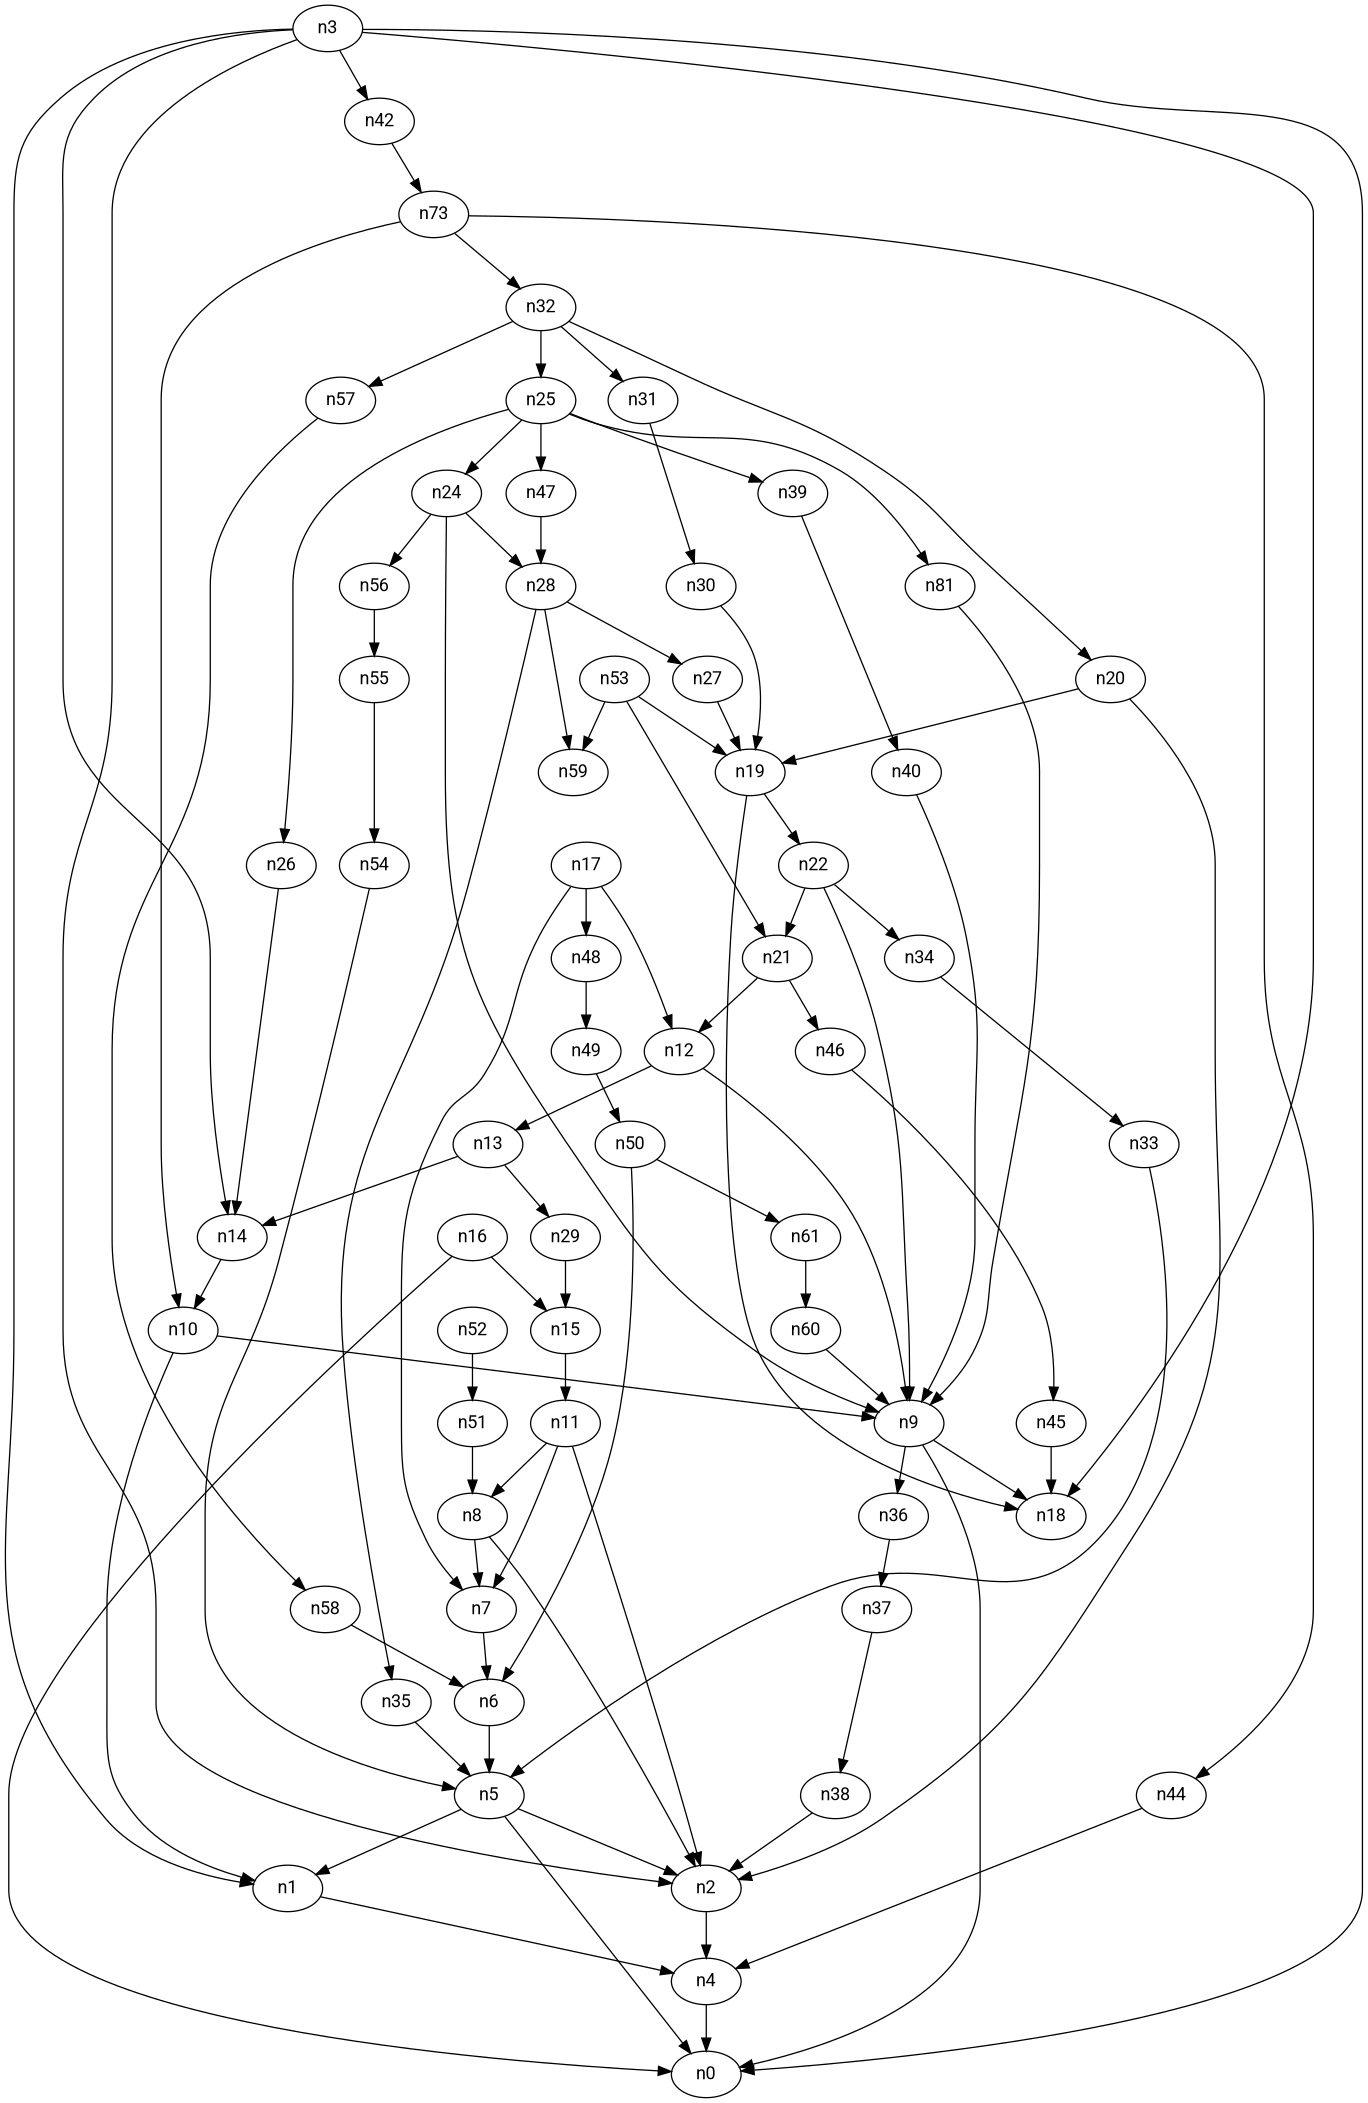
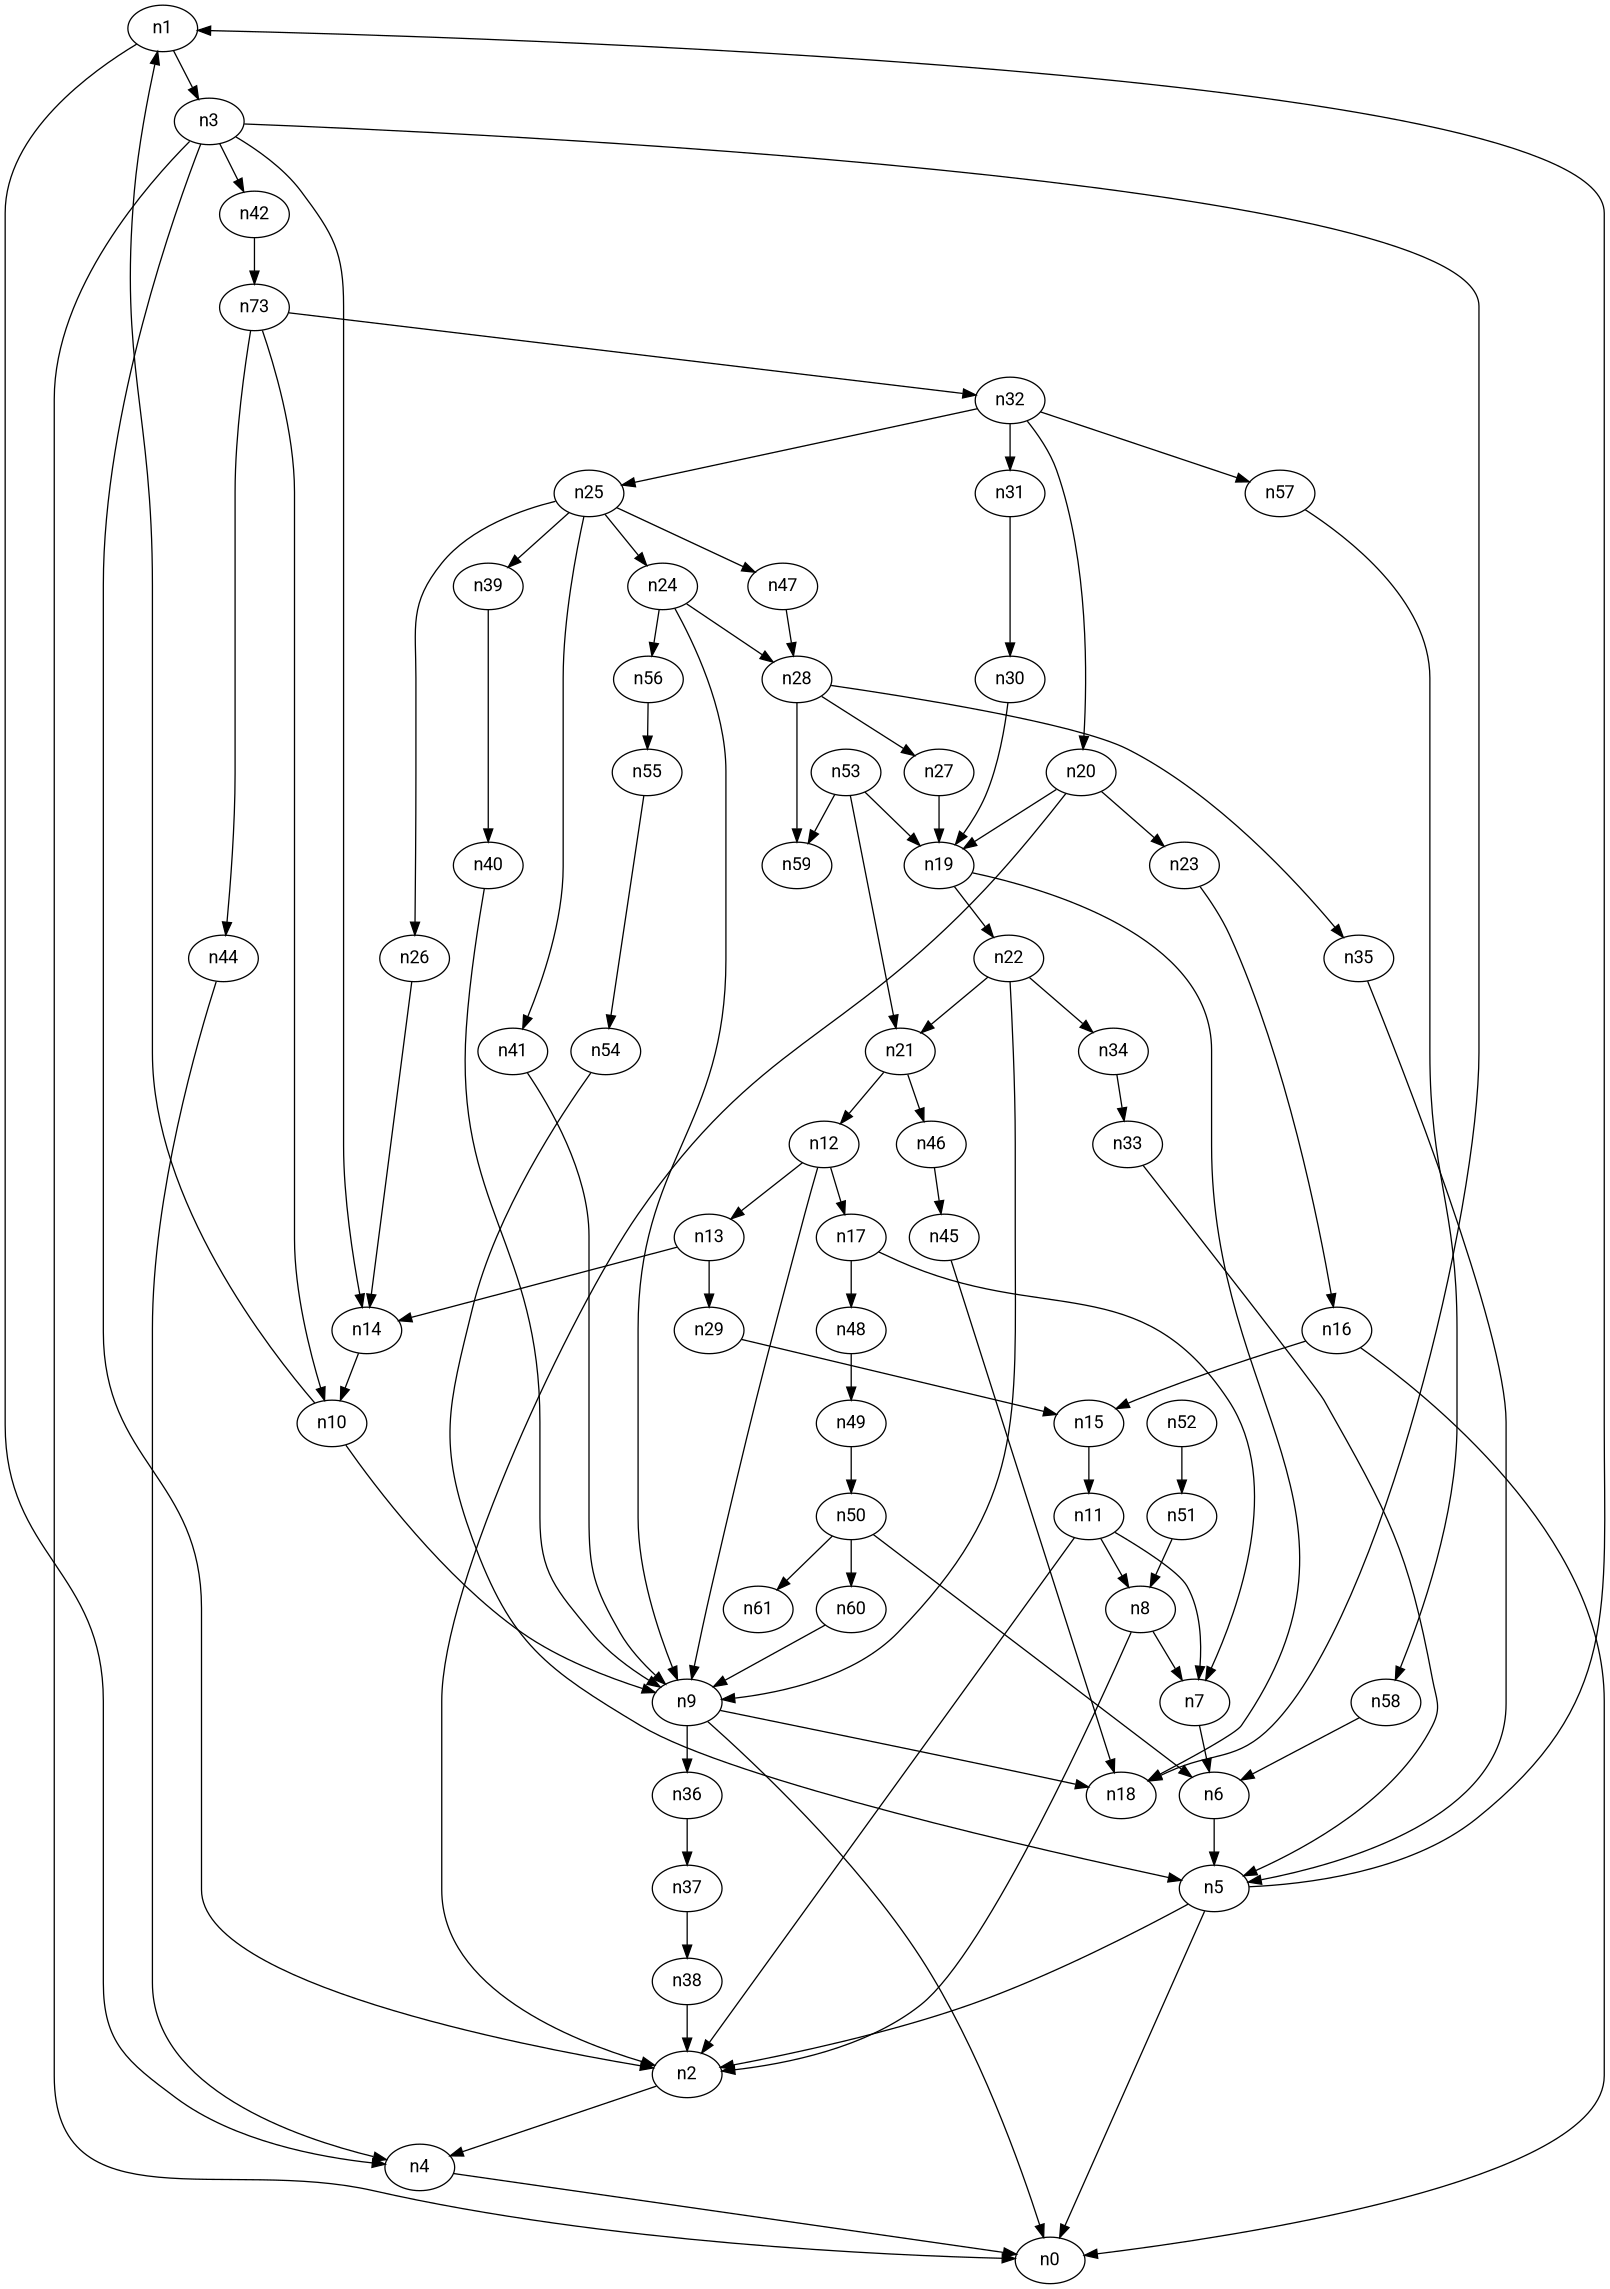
(940, 586) -> (513, 1051)
none -> (1184, 865)
(14, 916) -> (183, 69)
(640, 949) -> (836, 1185)
(806, 1278) -> (851, 1557)
